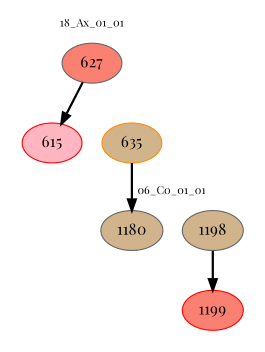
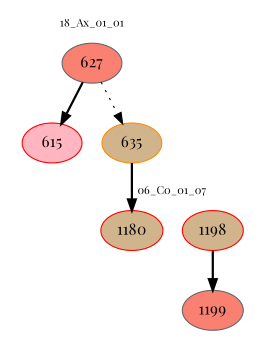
none -> (109, 98)
(172, 191) -> (172, 191)
(132, 231) -> (132, 231)
(213, 231) -> (213, 231)
(213, 310) -> (213, 310)
